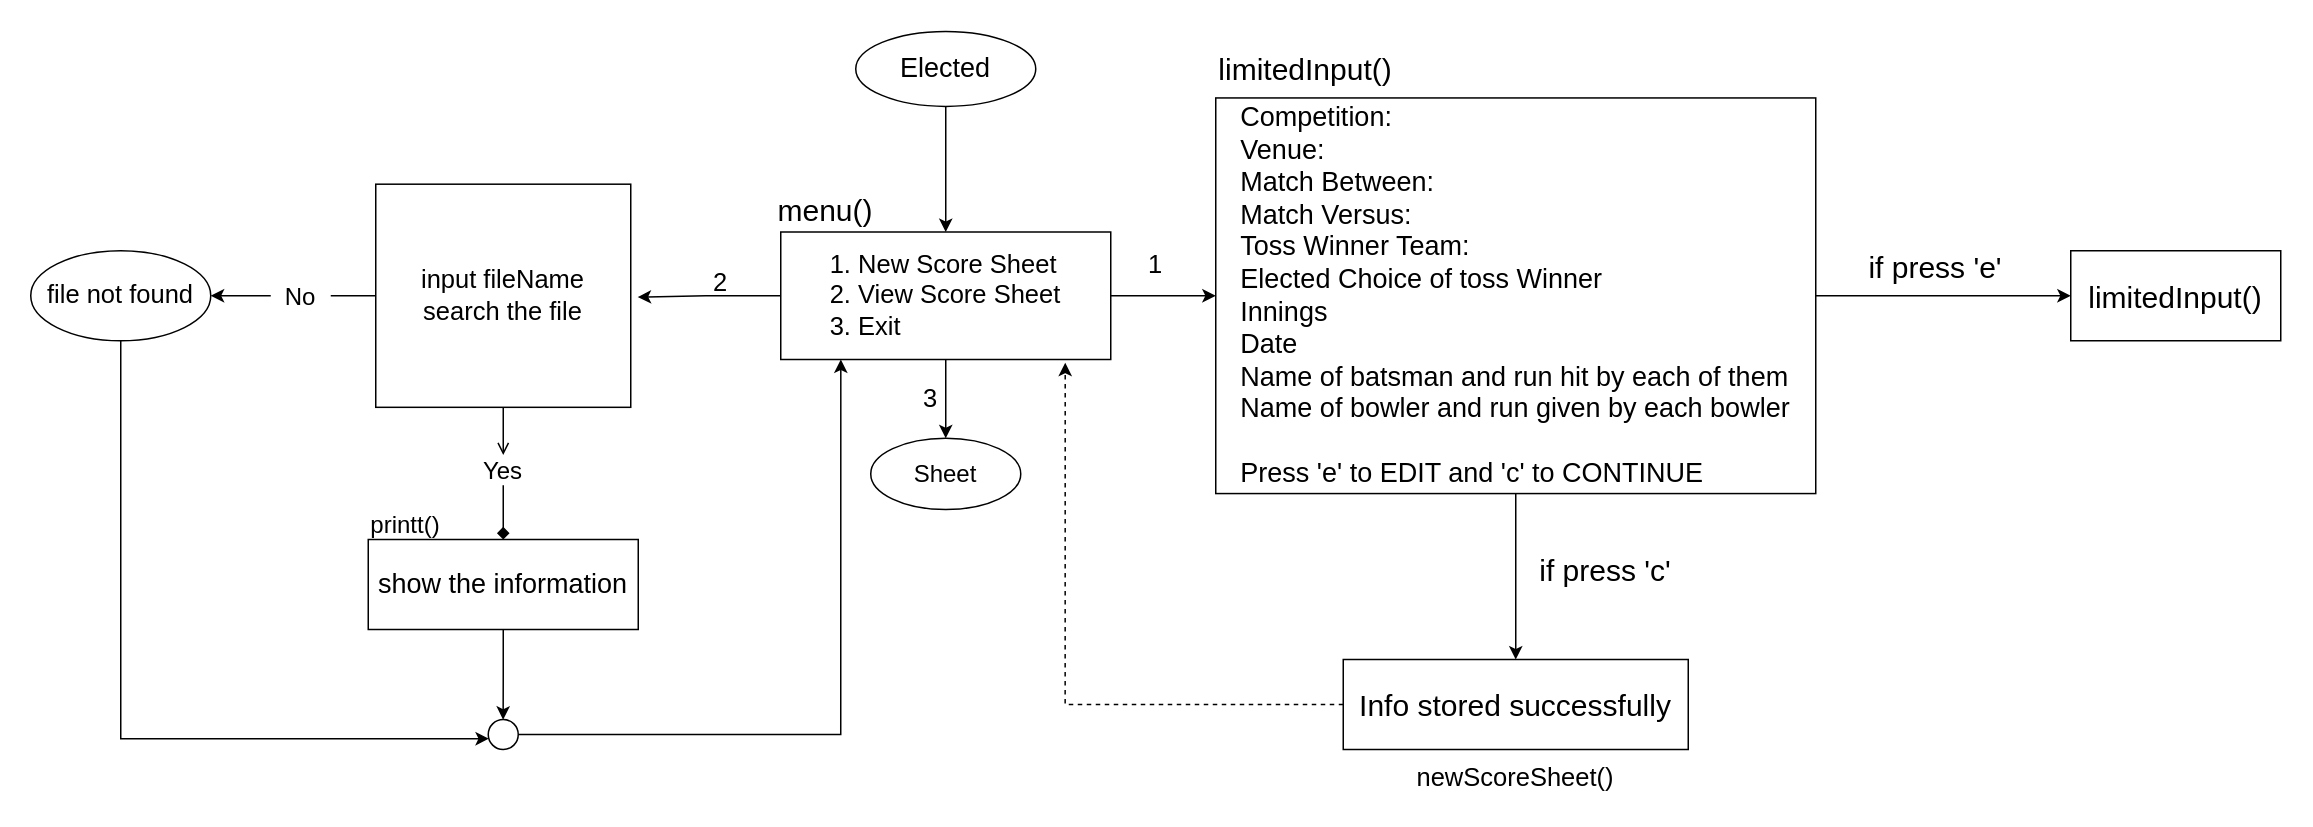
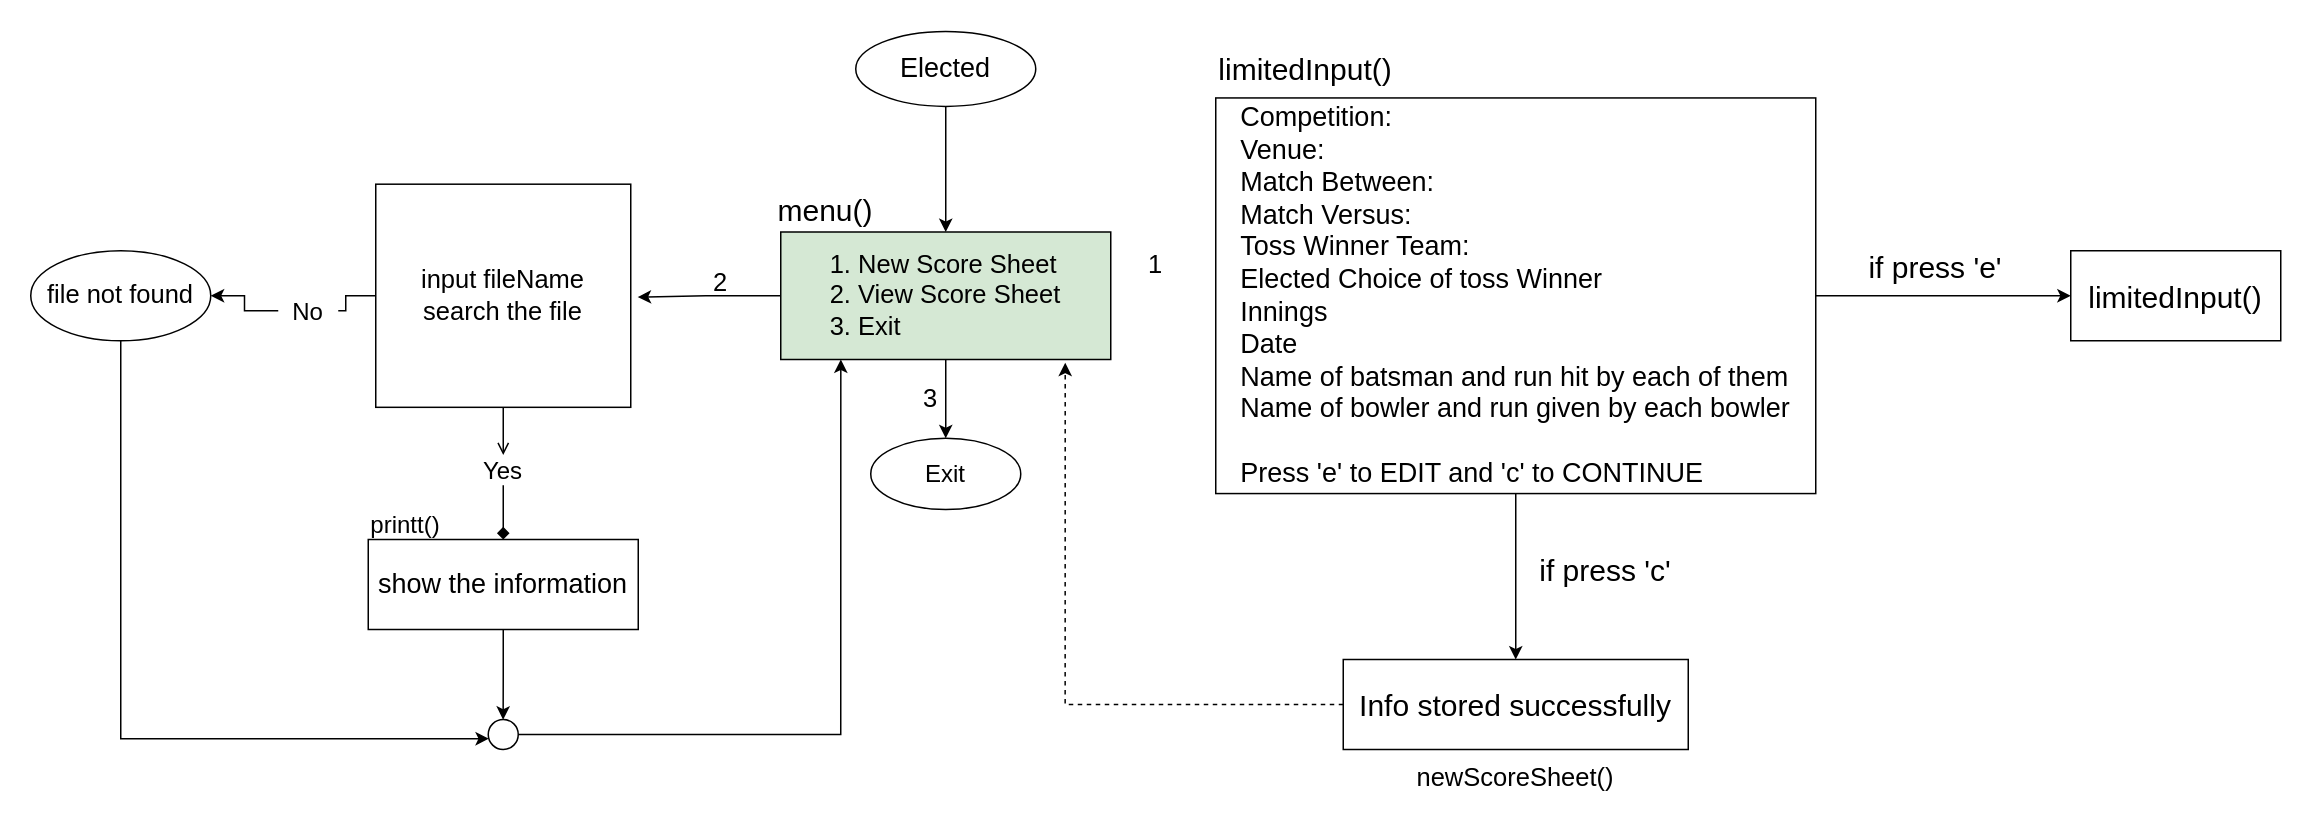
(301, 296) -> (308, 311)
(946, 296) -> (946, 296)
(1158, 296) -> none
(946, 473) -> (946, 473)
